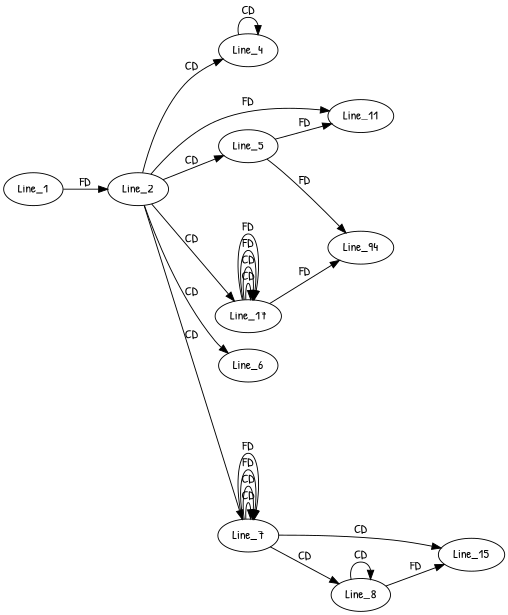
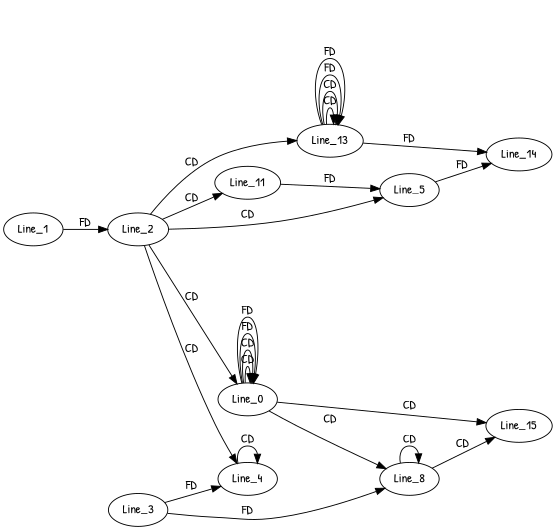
(248, 102) -> (192, 198)
(299, 133) -> (326, 186)
(361, 248) -> (519, 154)
(248, 316) -> (330, 141)
(248, 366) -> none
none -> (138, 510)
(248, 536) -> (248, 399)
(416, 566) -> (462, 444)
